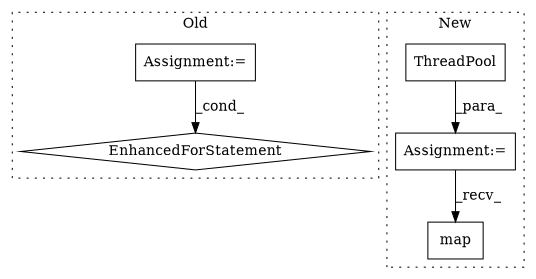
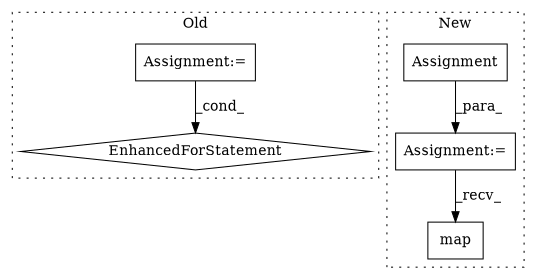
(456, 62) -> (456, 62)
